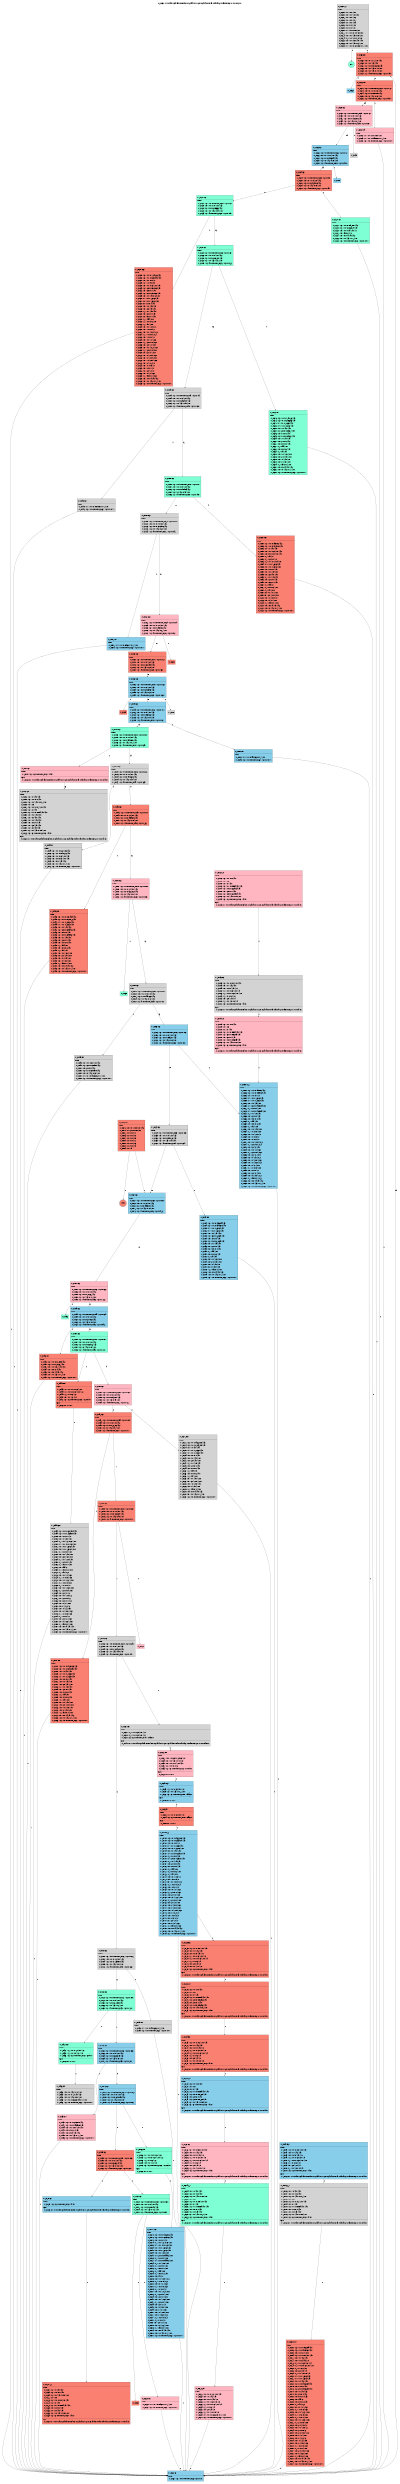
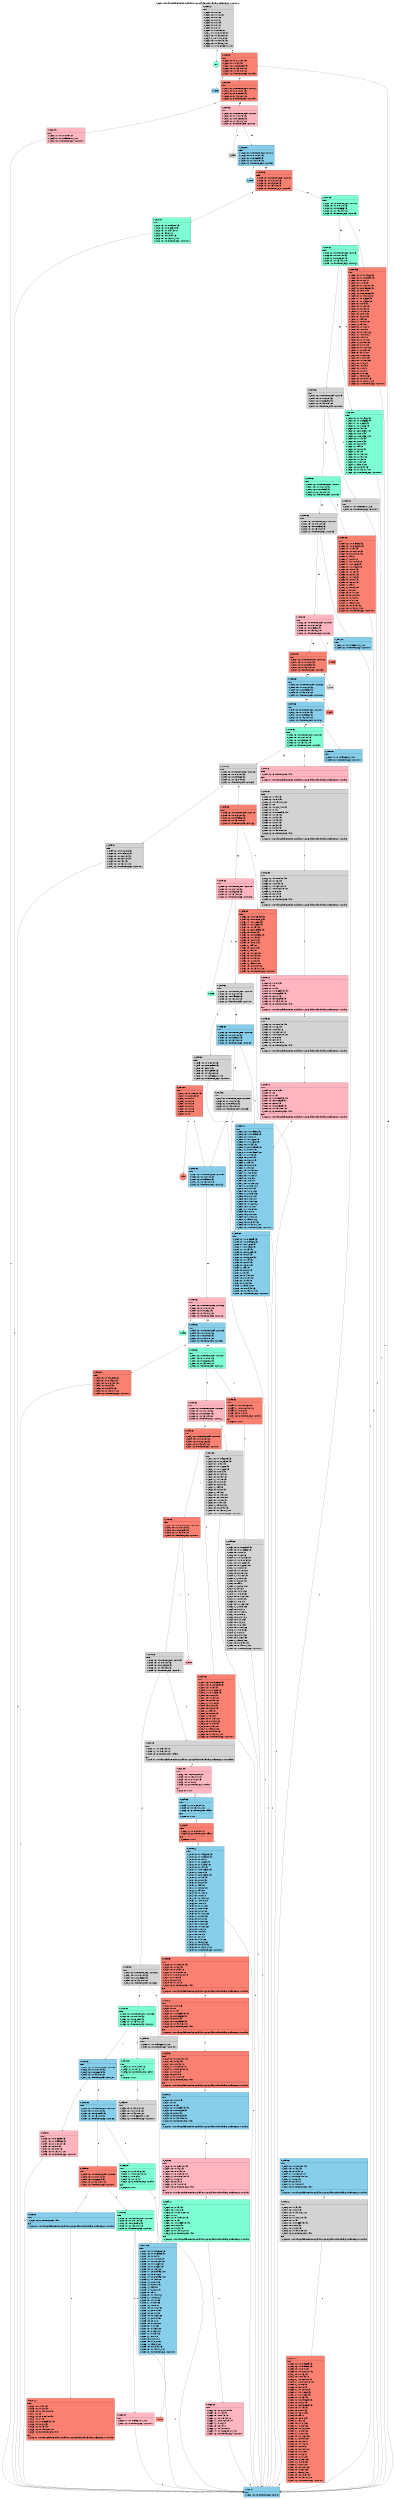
(167, 703) -> (326, 678)
none -> (304, 889)
